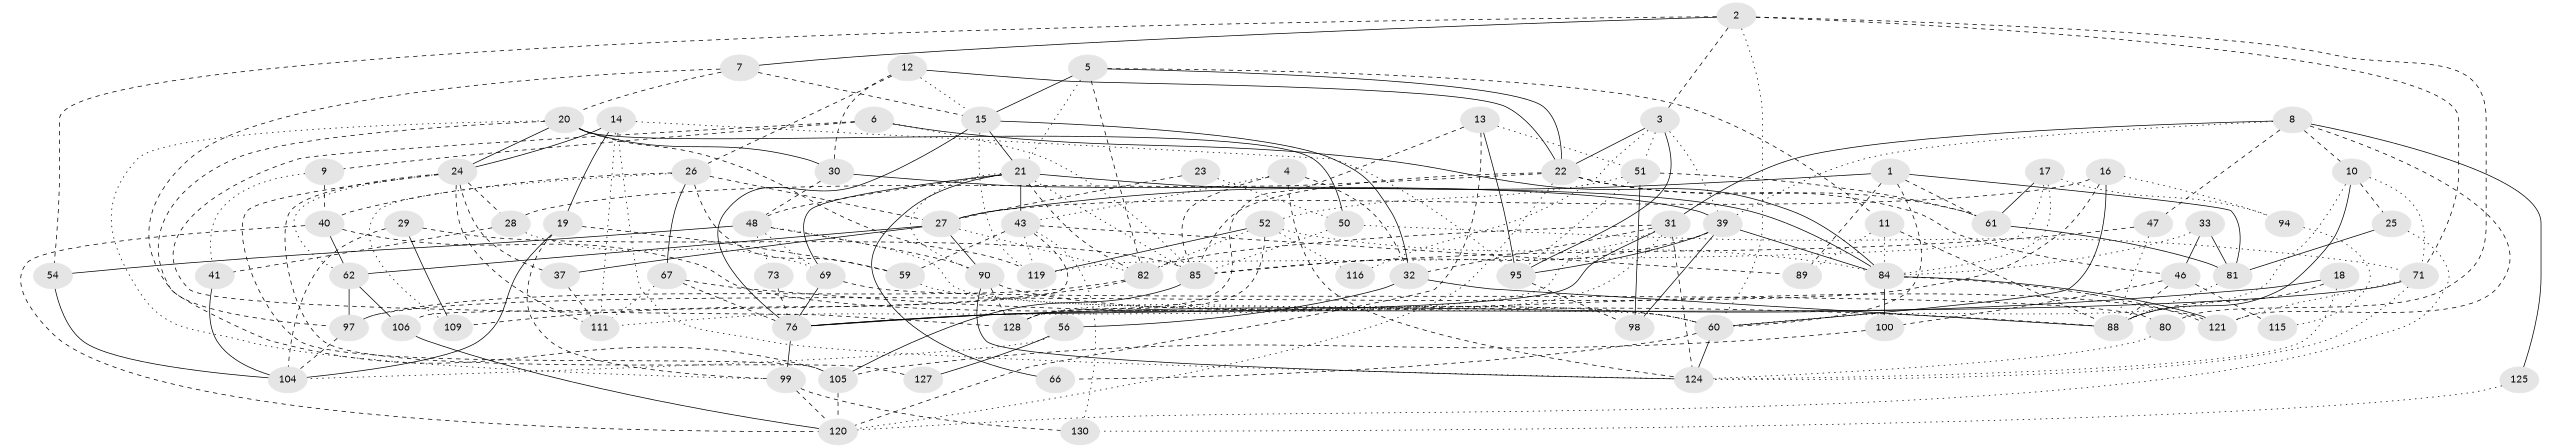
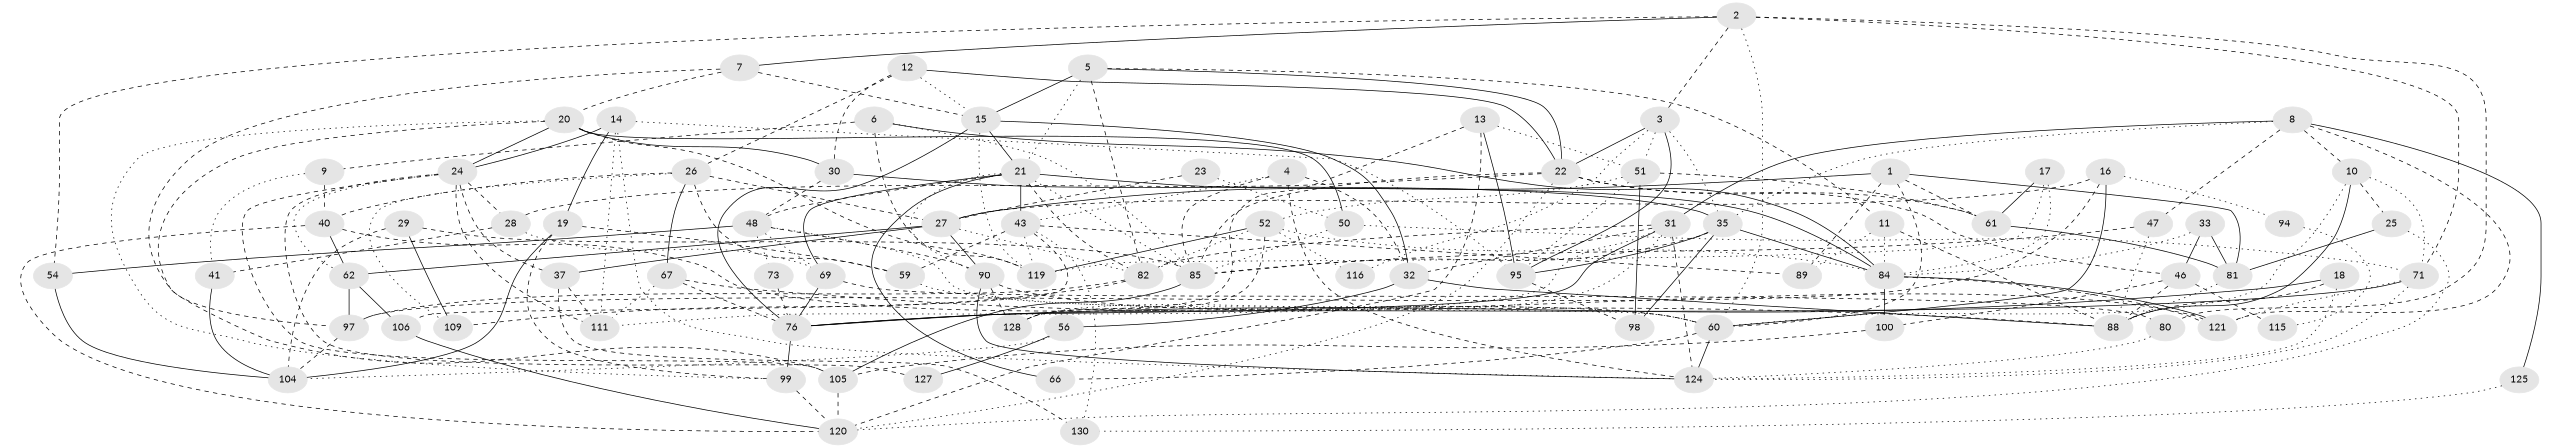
(2176, 198) -> none
(1723, 224) -> (1723, 224)
(179, 275) -> (895, 209)
(916, 416) -> (854, 362)
